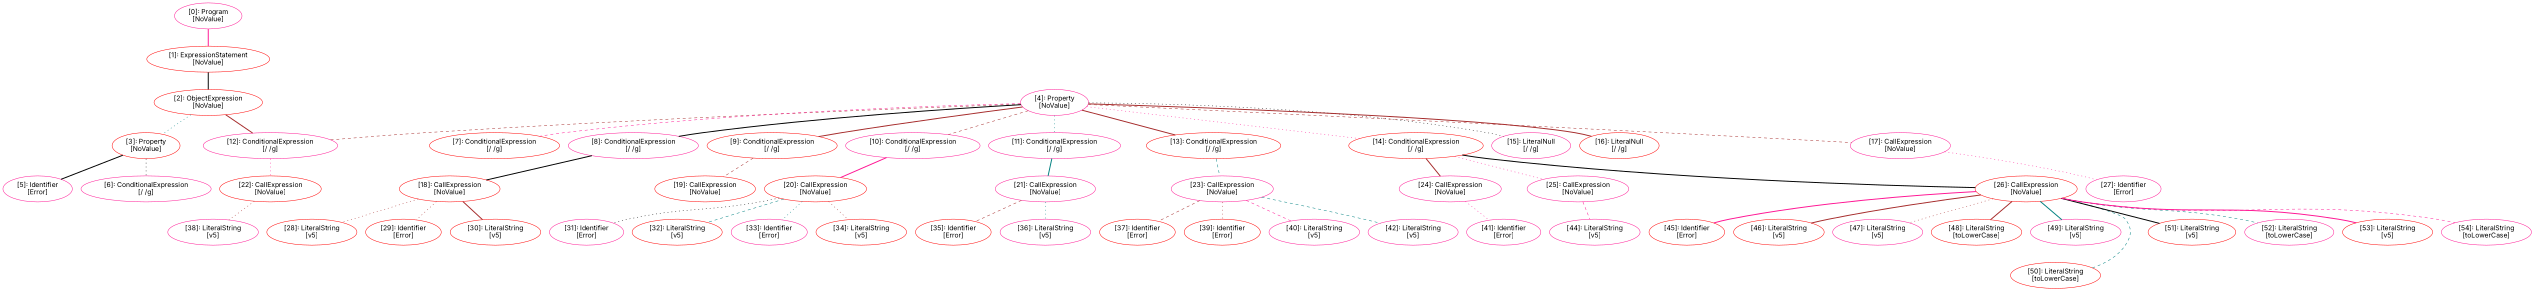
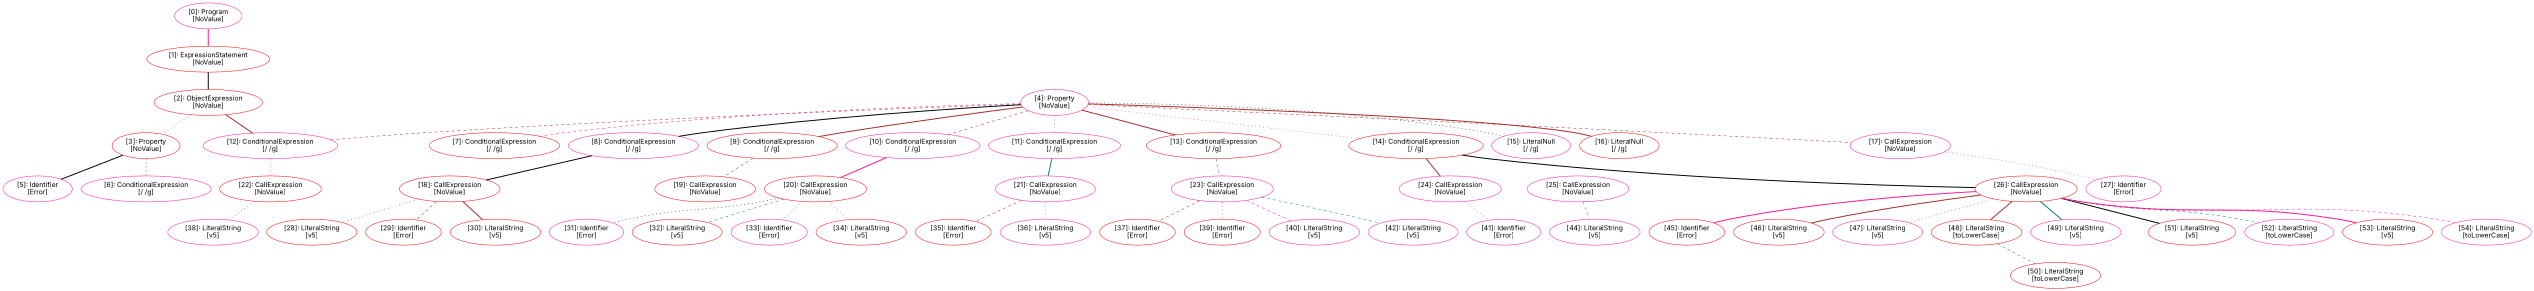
(1499, 168) -> none
(426, 211) -> (426, 211)
(2126, 220) -> (2016, 254)
